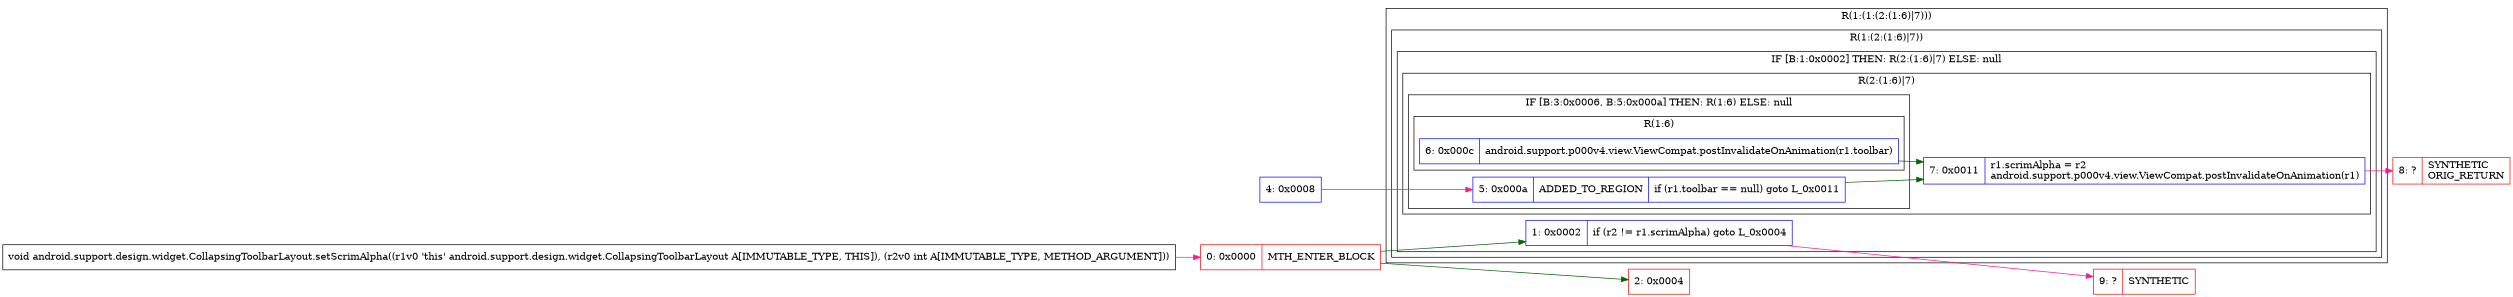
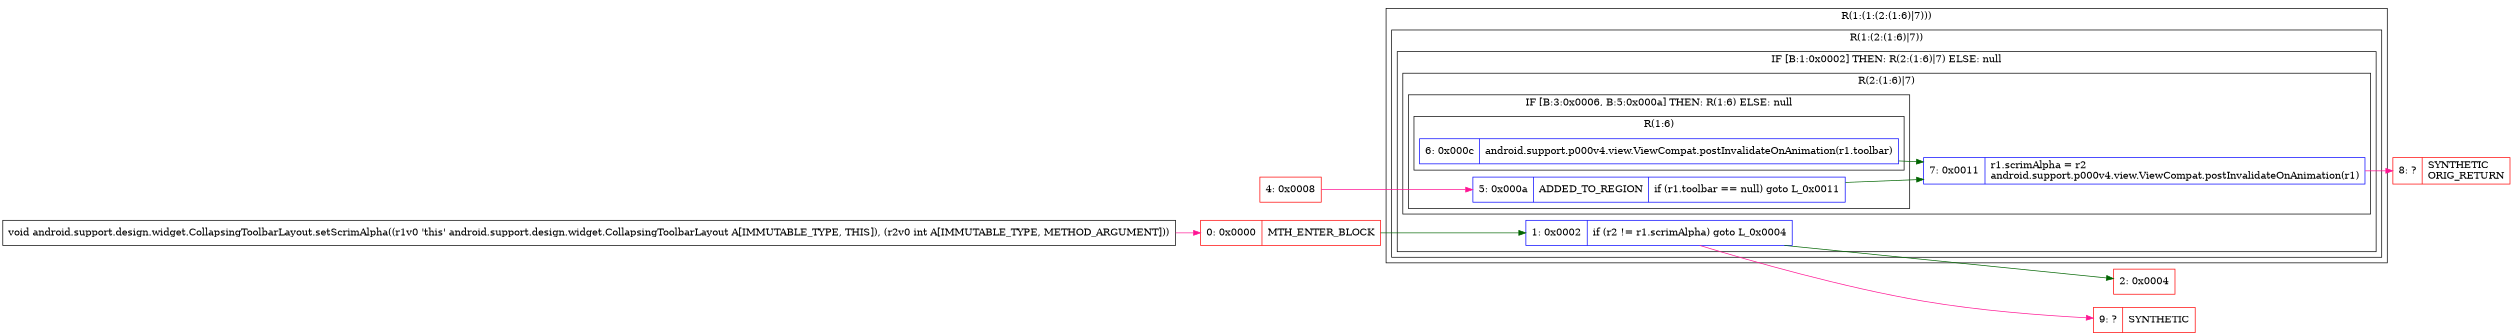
(1291, 190) -> (1291, 190)
(1501, 271) -> (2002, 267)
